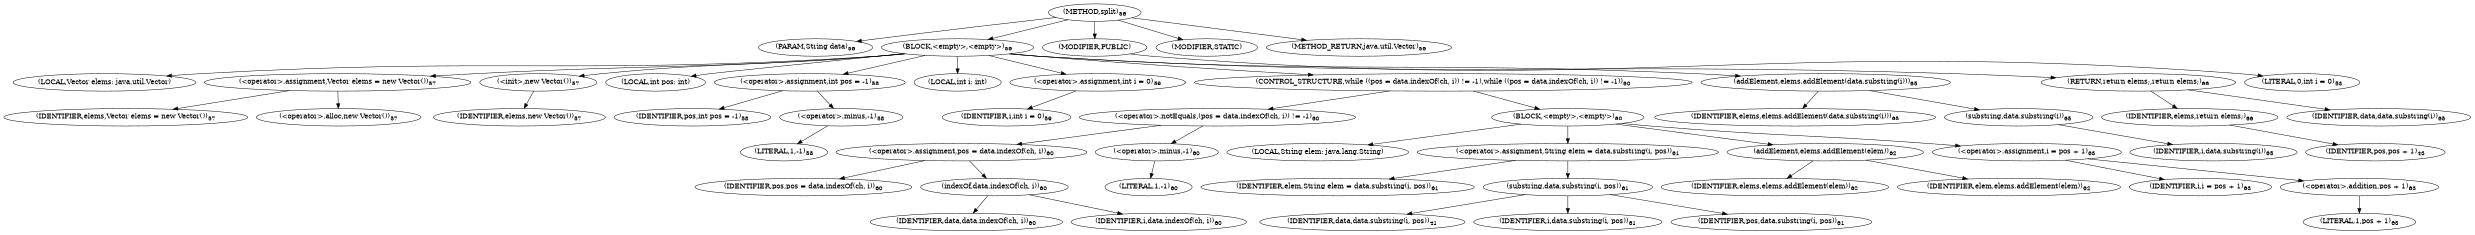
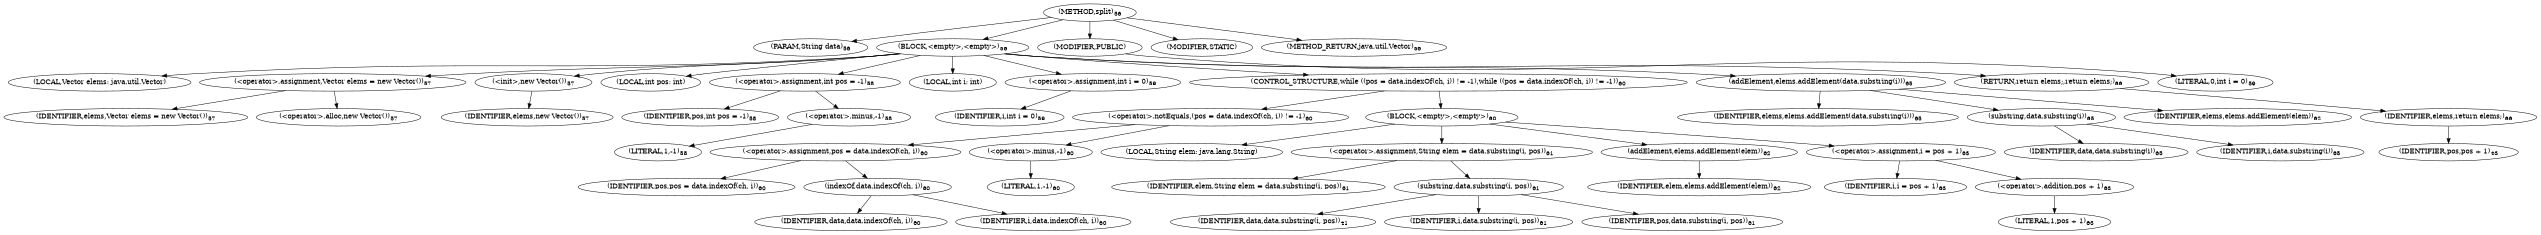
(2339, 82) -> (2252, 82)
(2257, 100) -> (2067, 133)
(1802, 168) -> (2028, 100)
